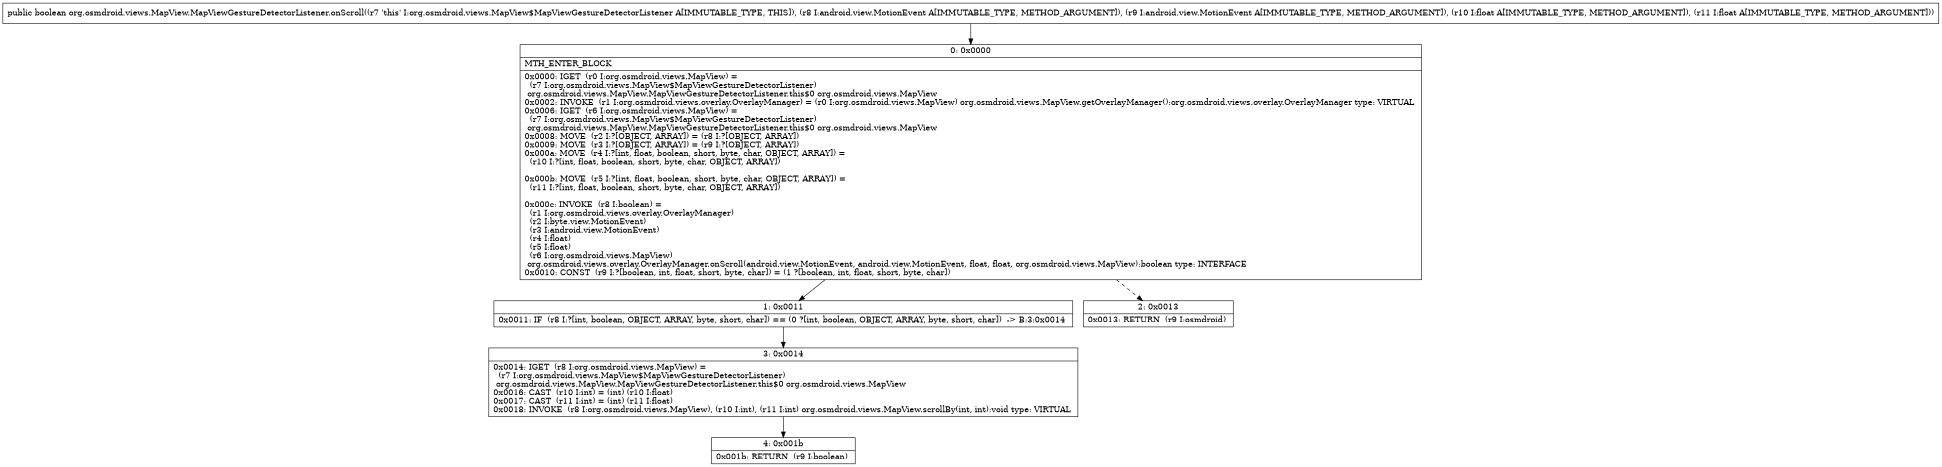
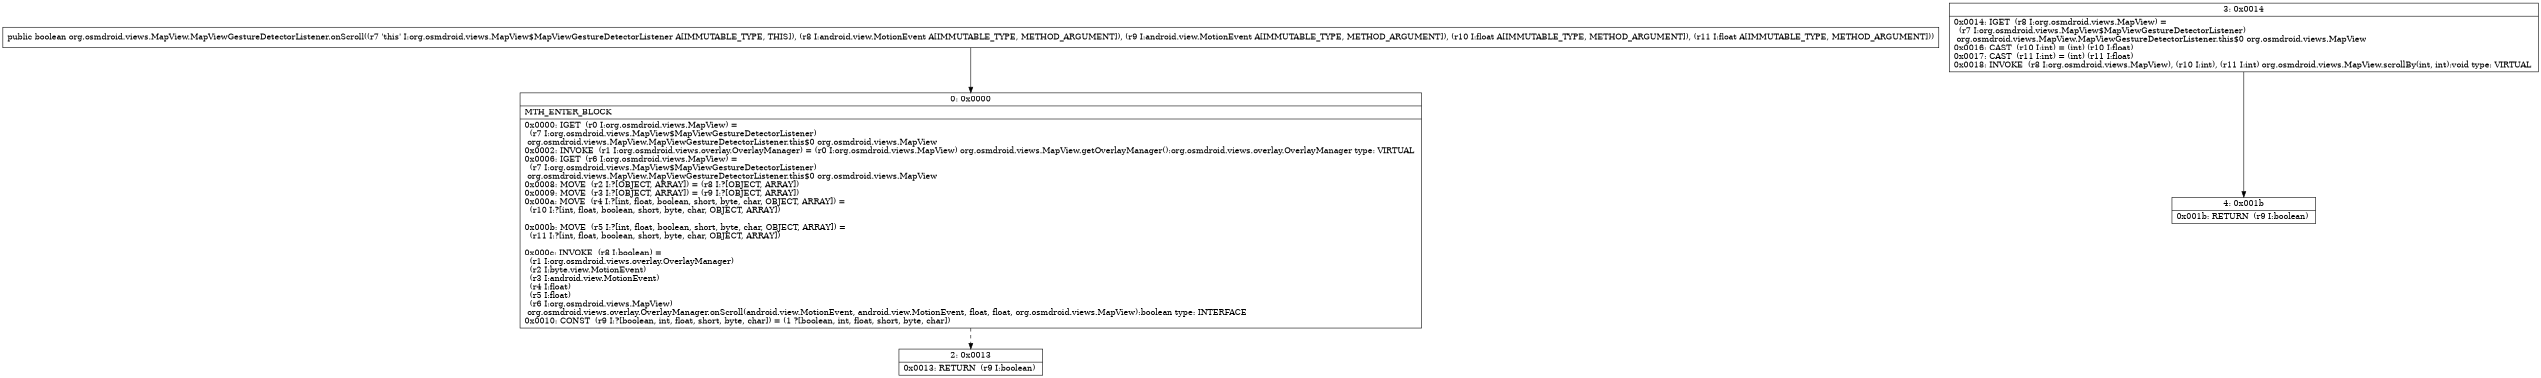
(783, 314) -> none
(1158, 320) -> (971, 368)
